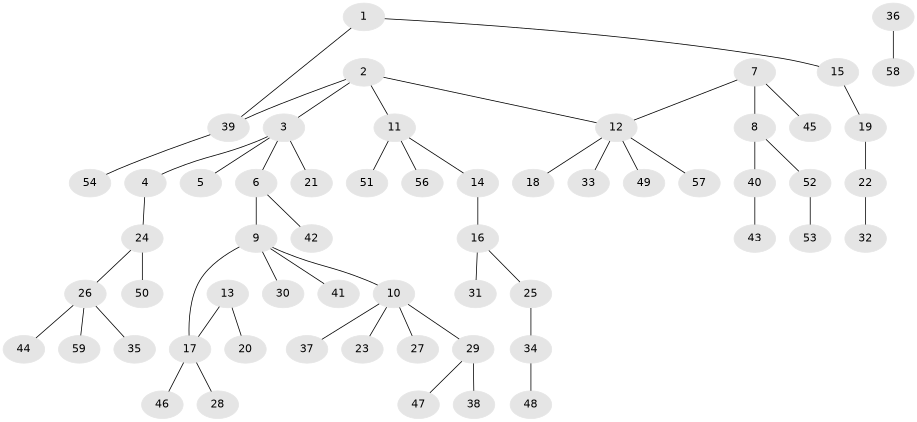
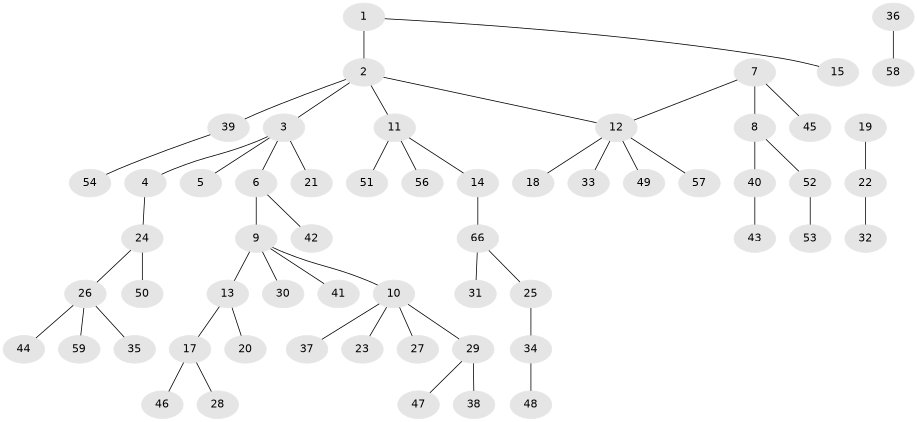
(296, 72) -> (364, 45)
(852, 100) -> none
(478, 239) -> (478, 239)
(199, 282) -> (242, 266)
